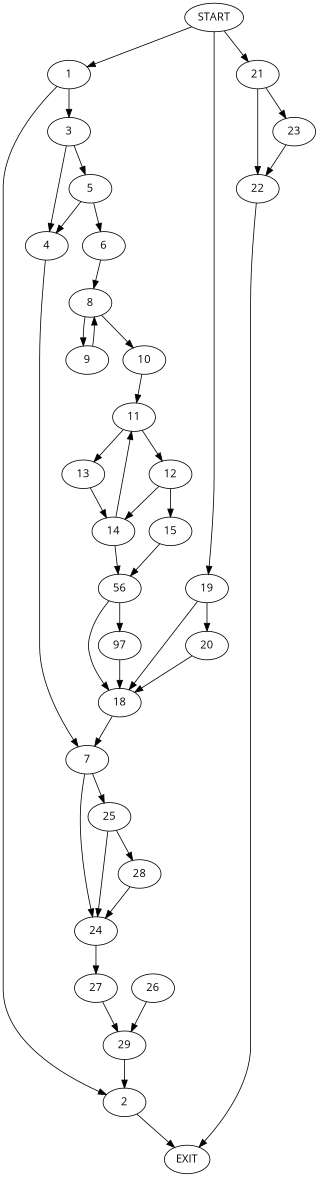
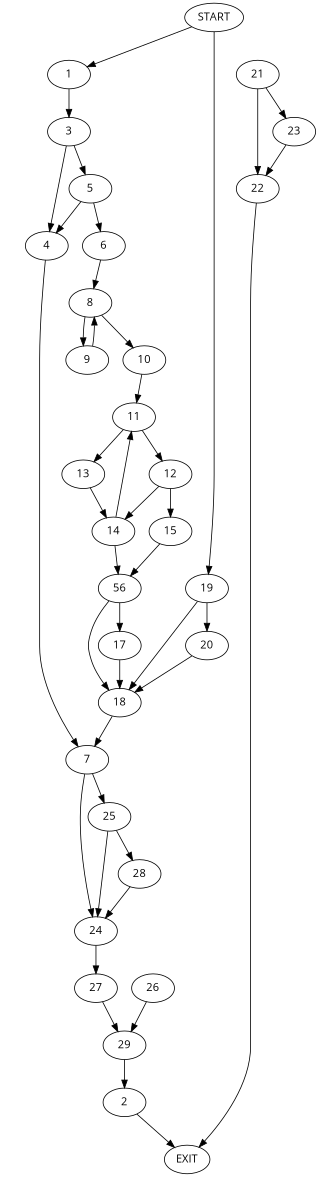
(234, 43) -> none
(3, 604) -> none
(120, 646) -> (120, 646)
